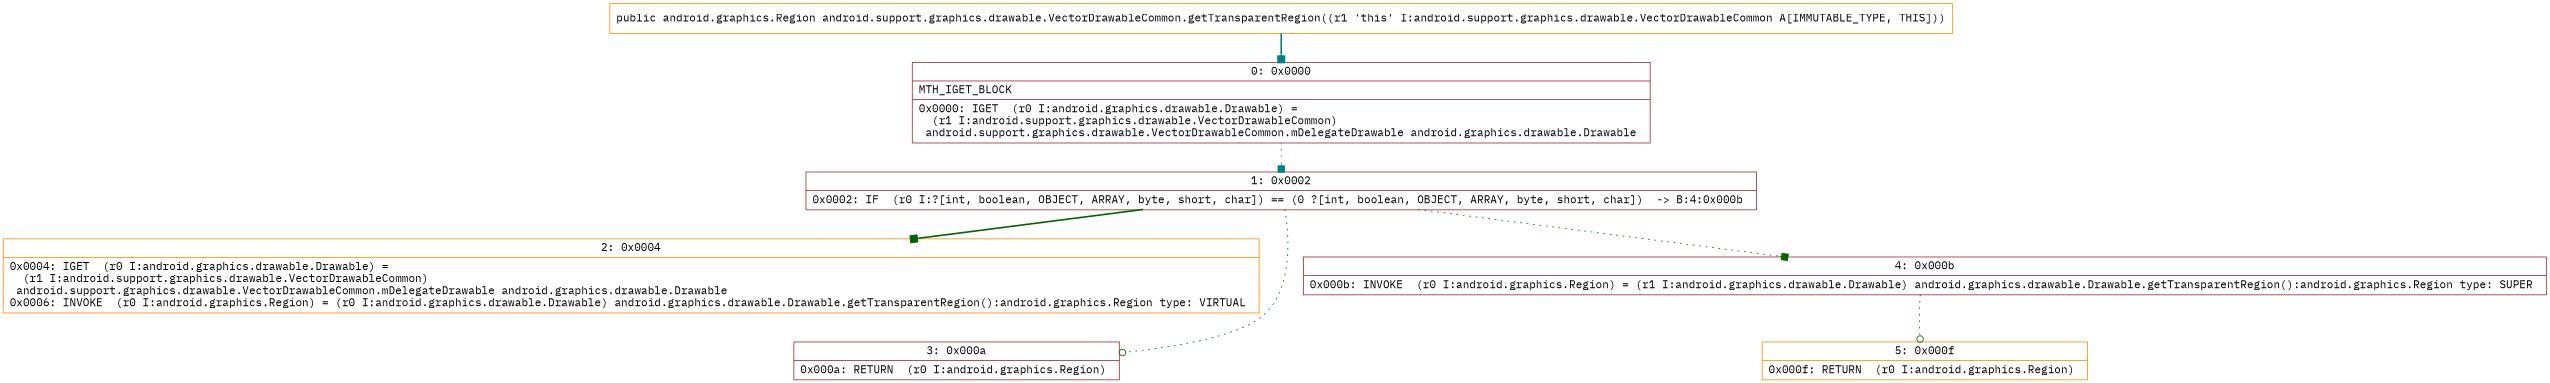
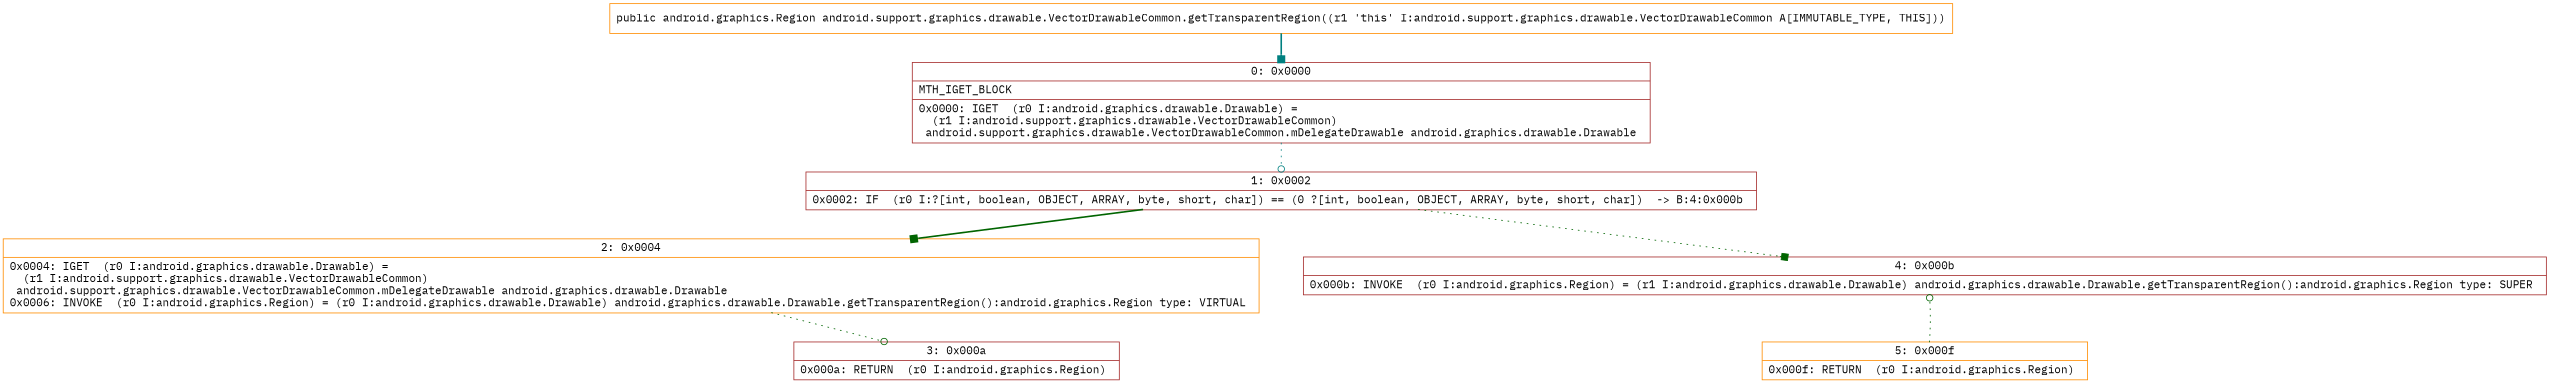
(1281, 154) -> (1281, 154)
(1919, 315) -> (1930, 322)
(1250, 324) -> (826, 327)
